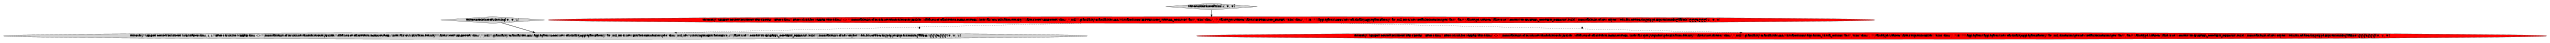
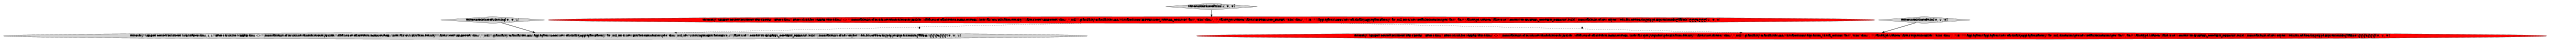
none -> (1924, 20)
